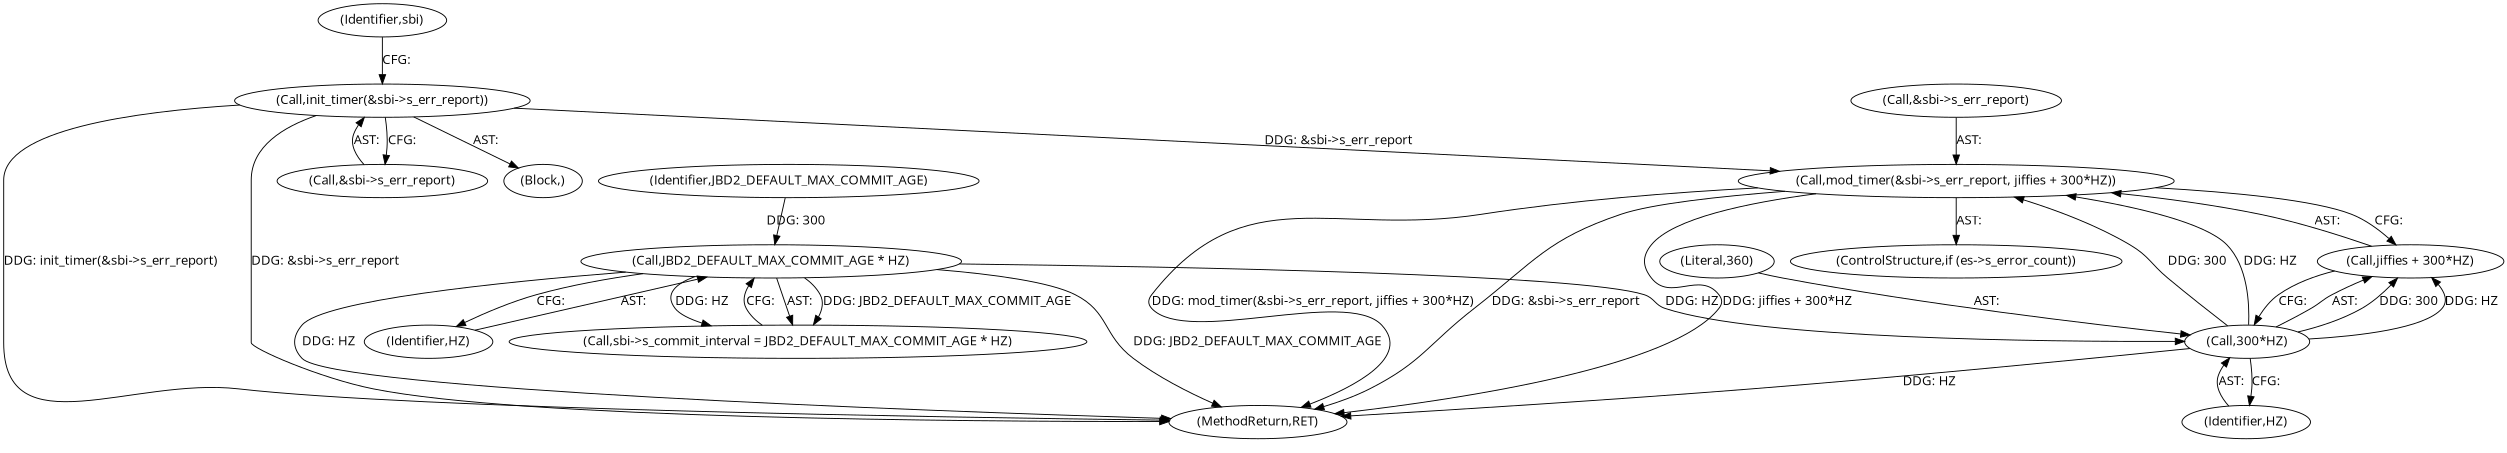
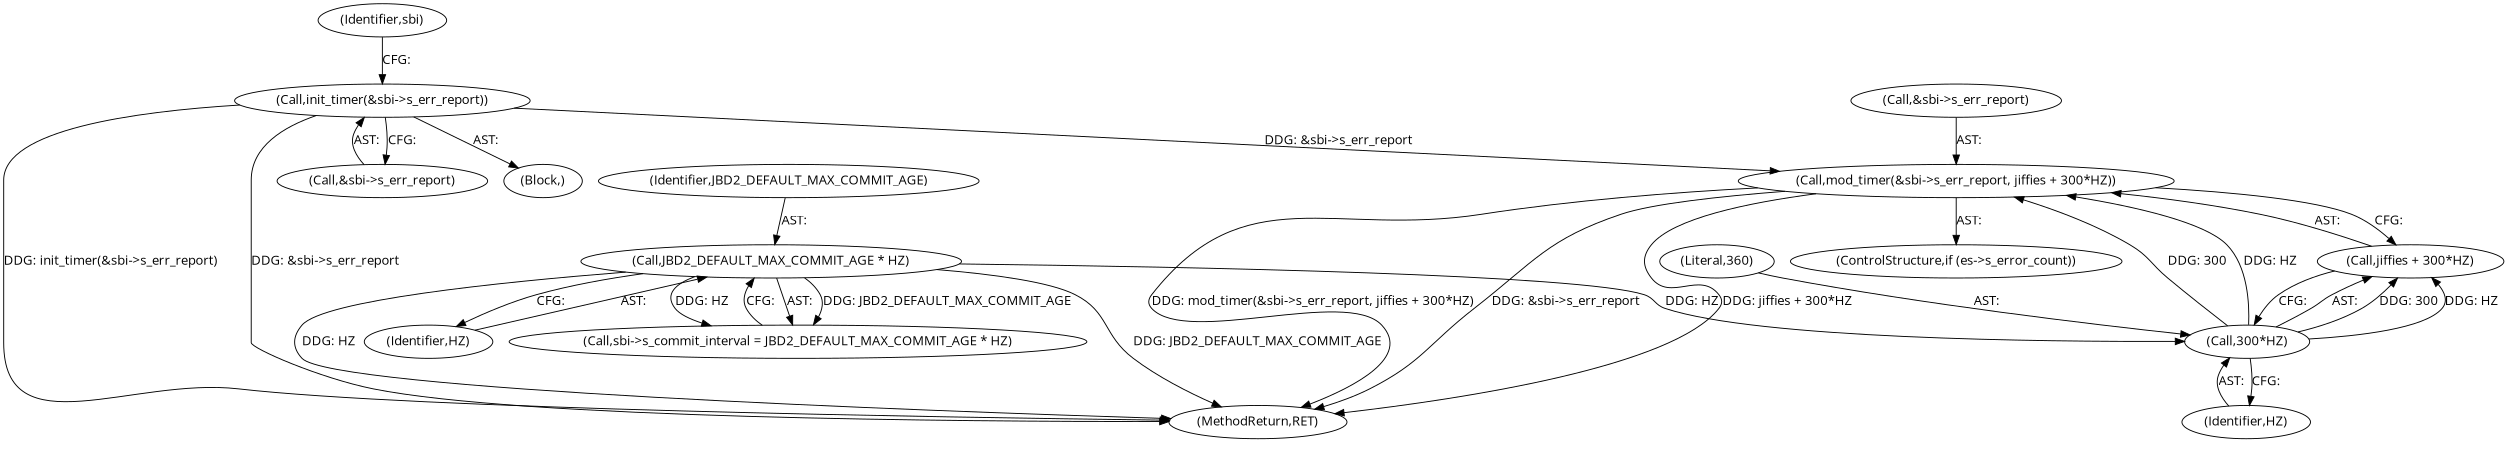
(796, 221) -> (796, 221)
(1771, 387) -> none
